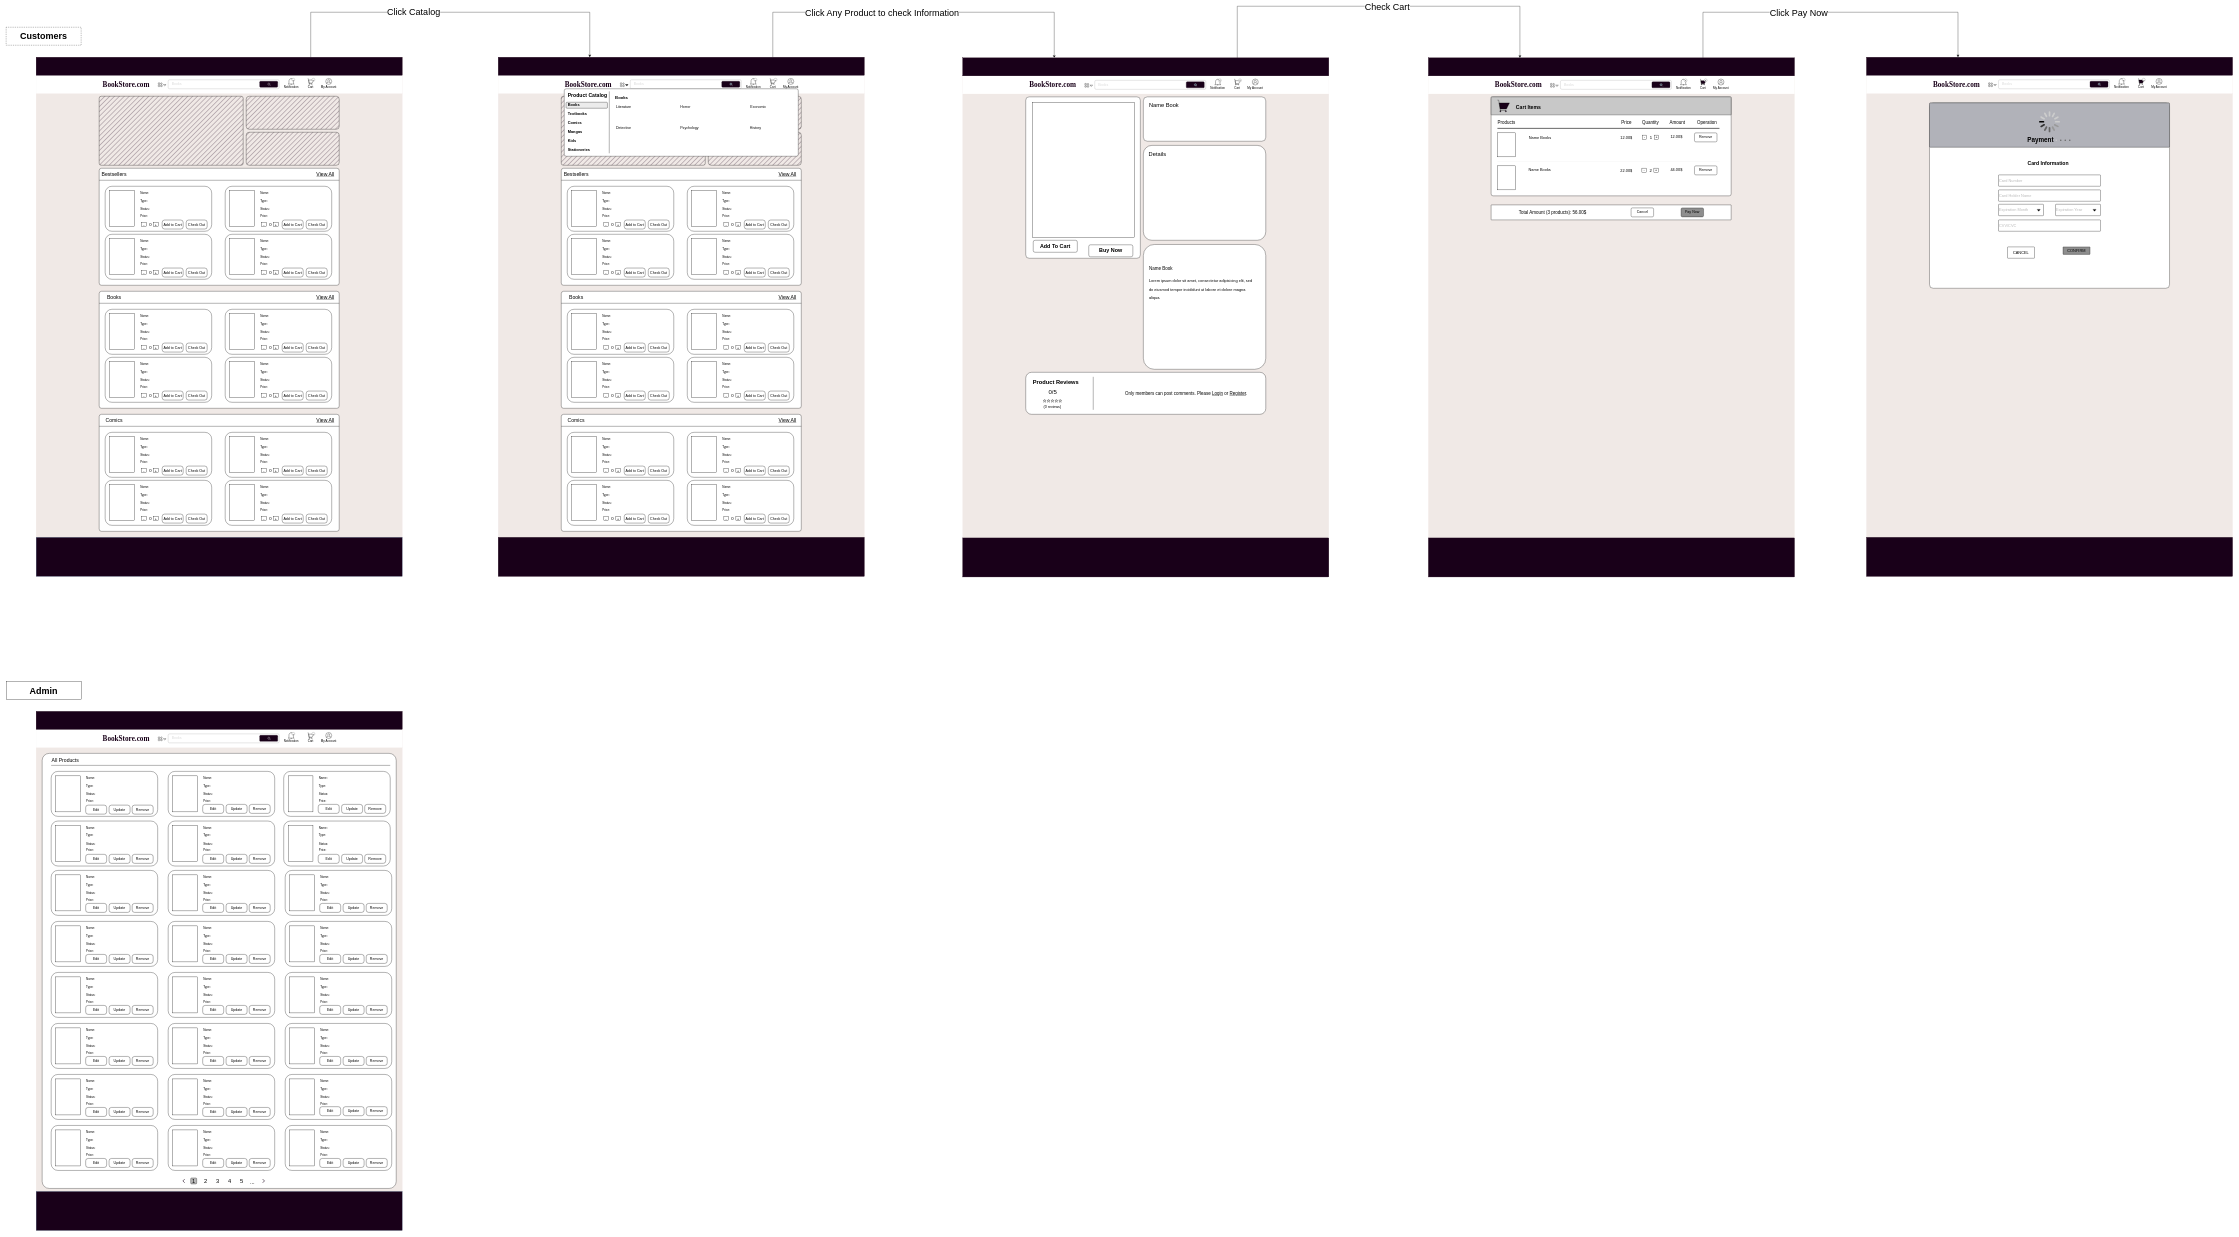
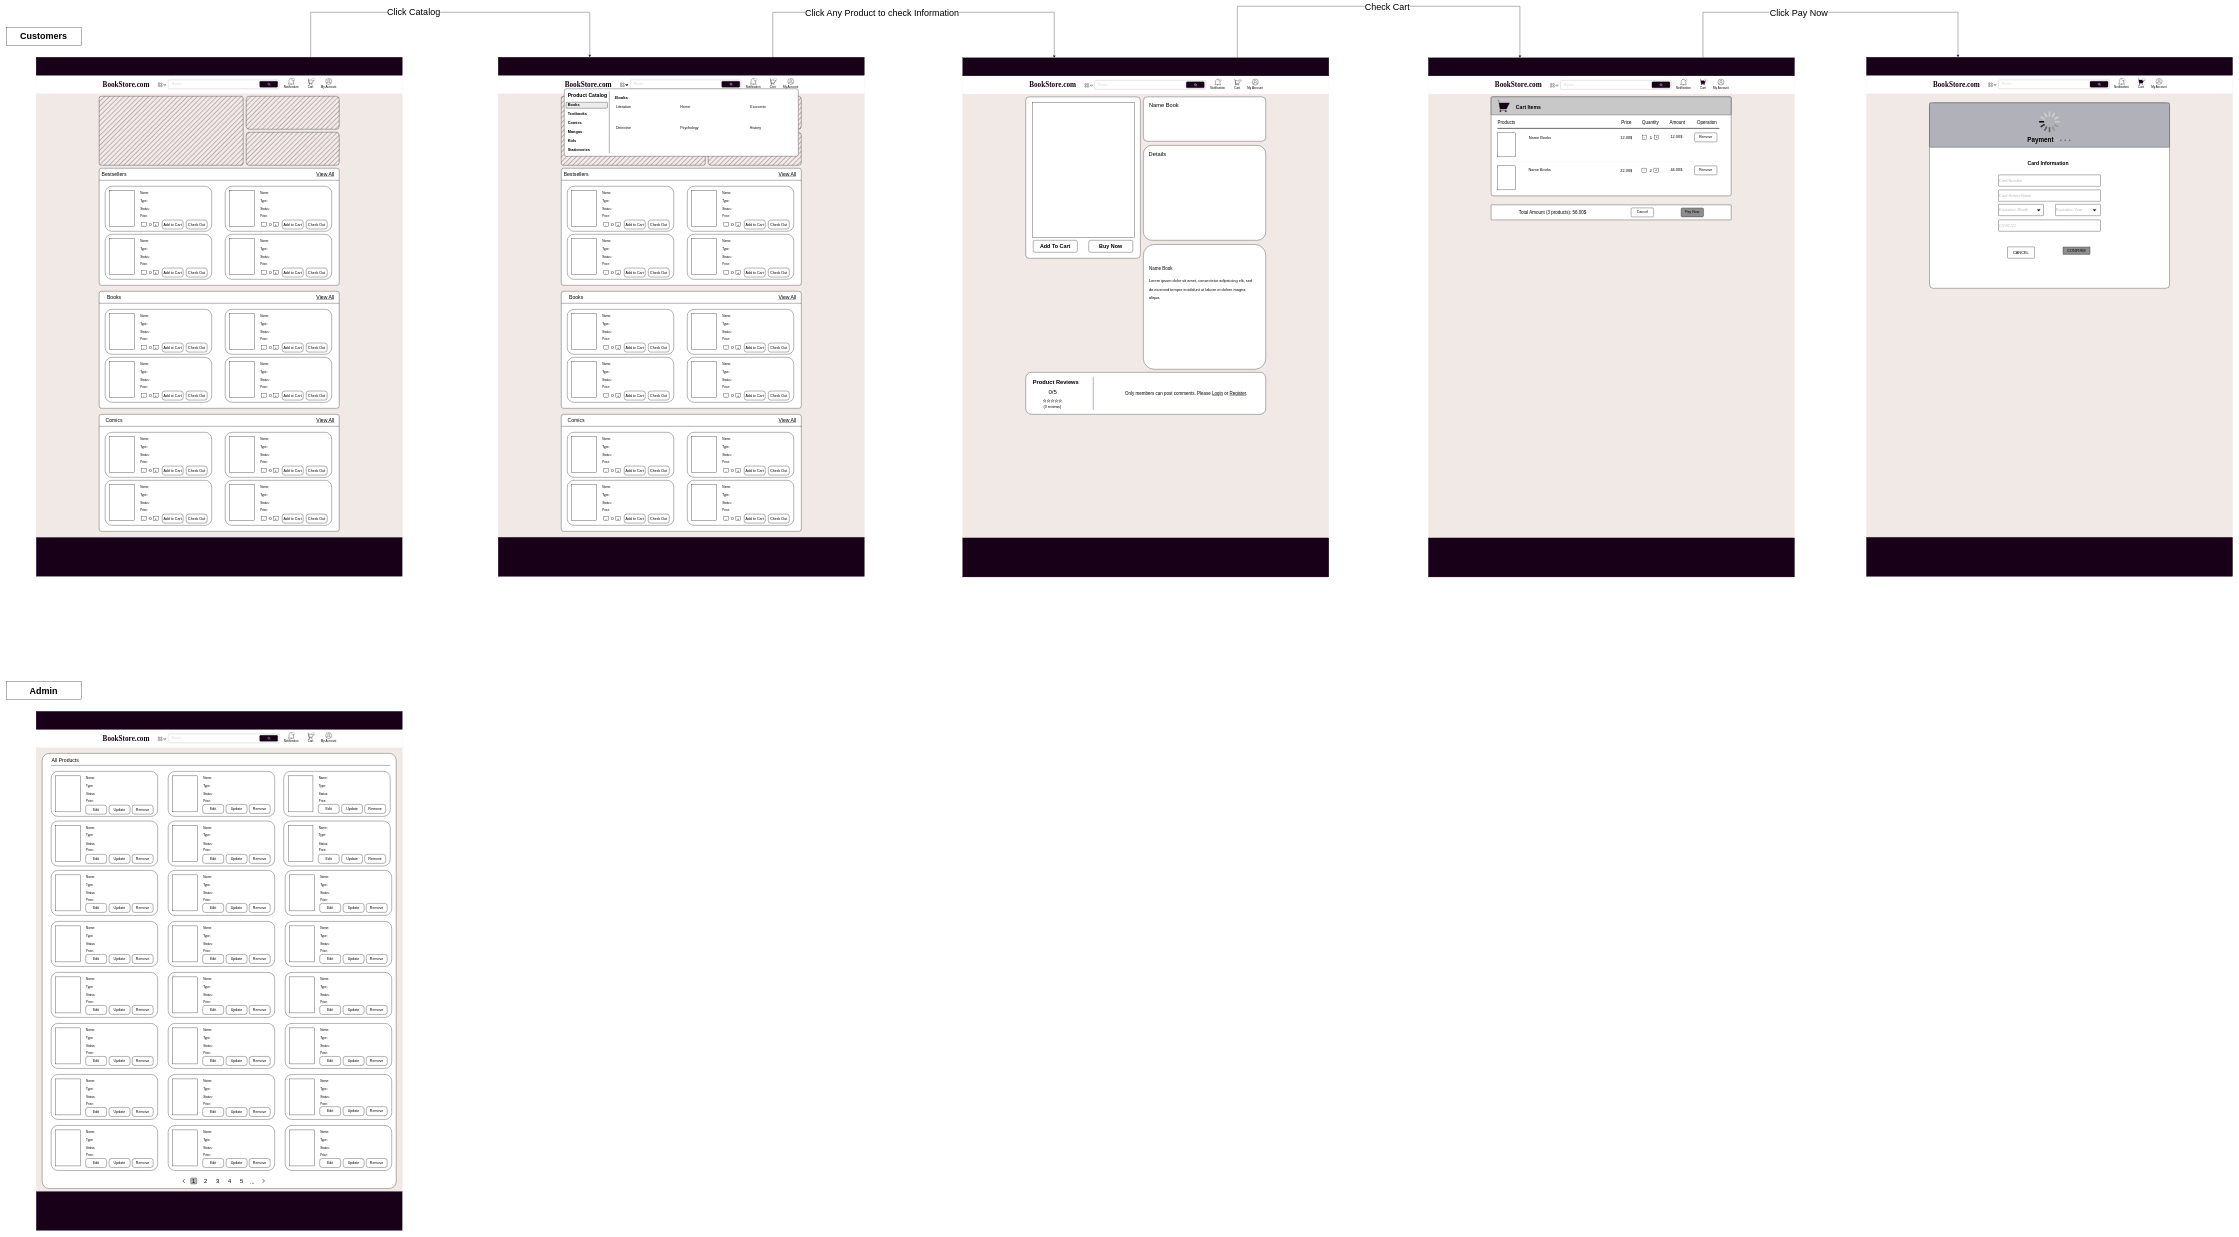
(44, 36) -> (44, 36)
(1111, 251) -> (1111, 246)
